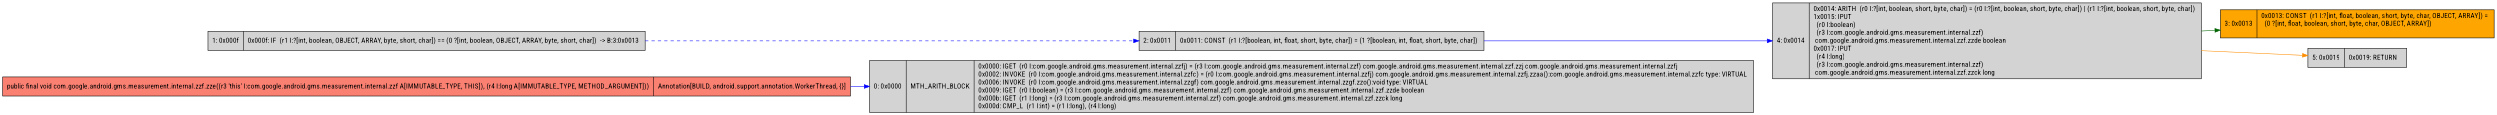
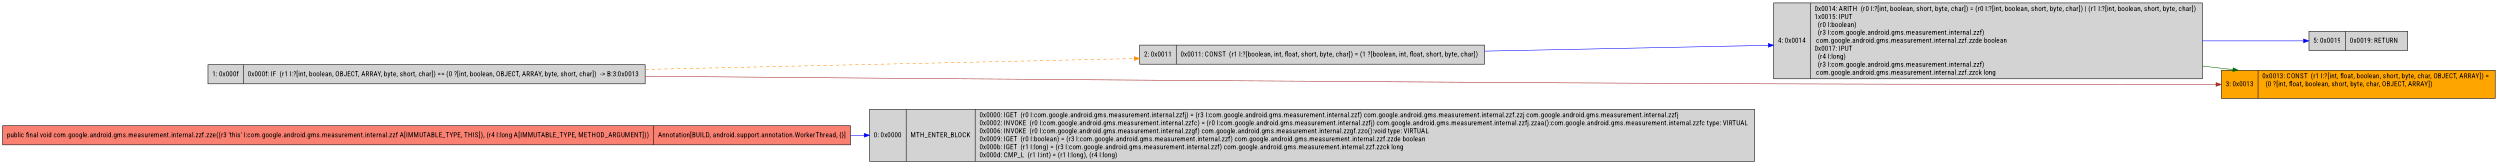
(889, 41) -> (890, 64)
(2252, 53) -> (2253, 41)
none -> (1431, 82)
(940, 86) -> (941, 135)
